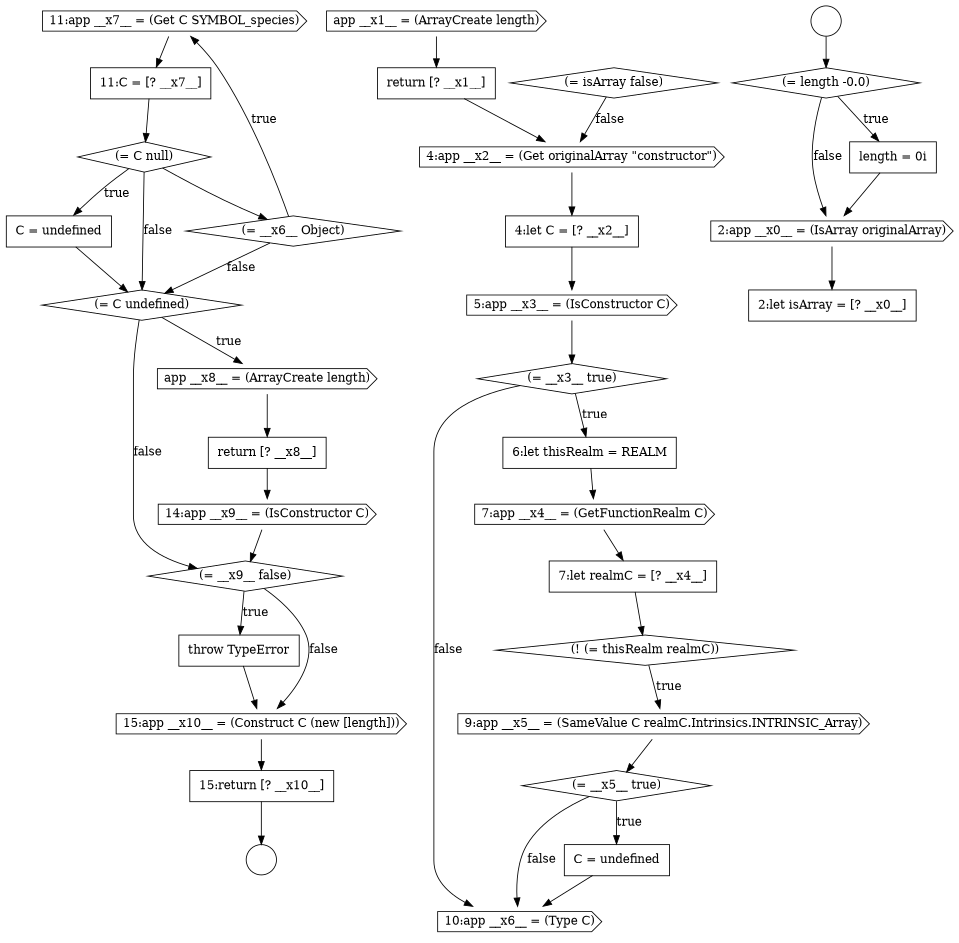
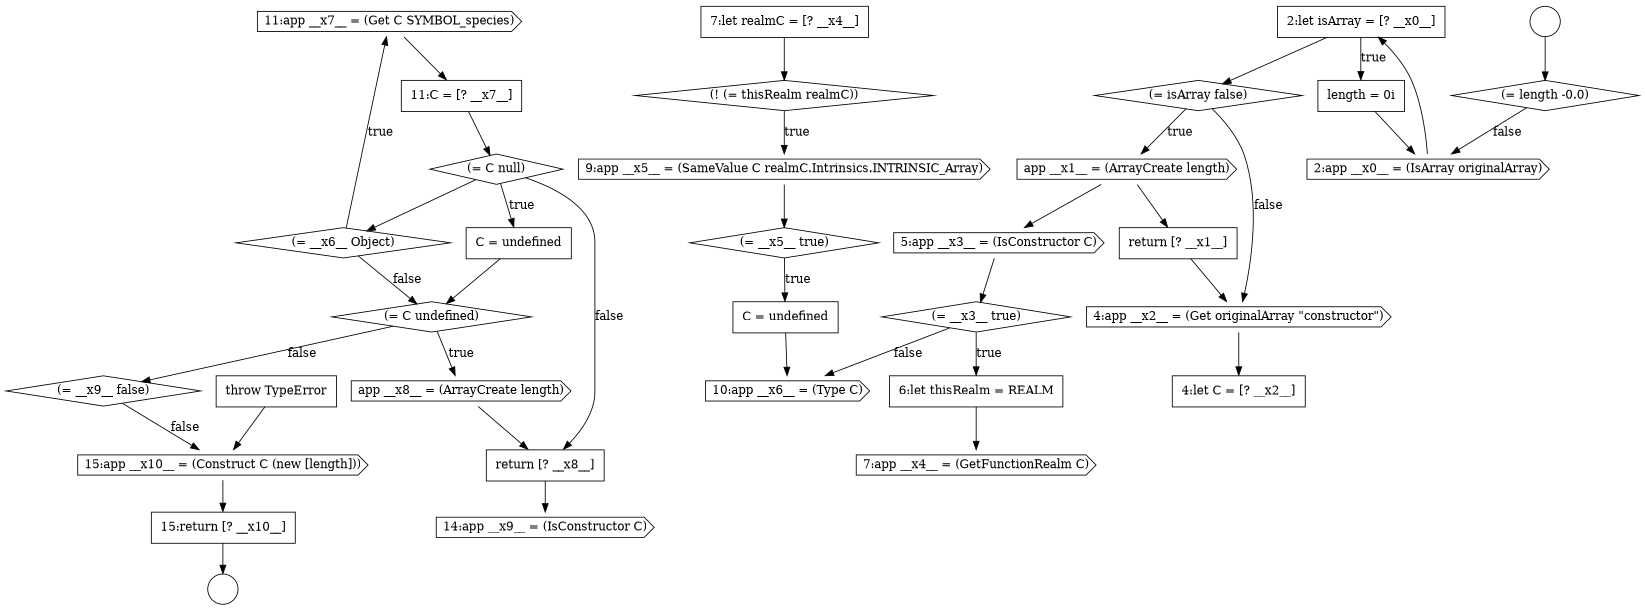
none -> (1279, 59)
(855, 116) -> (1361, 54)
none -> (1167, 128)
(143, 227) -> (595, 296)
(572, 264) -> (1067, 204)
(611, 541) -> none
(258, 542) -> none
(242, 609) -> none
(534, 835) -> none
